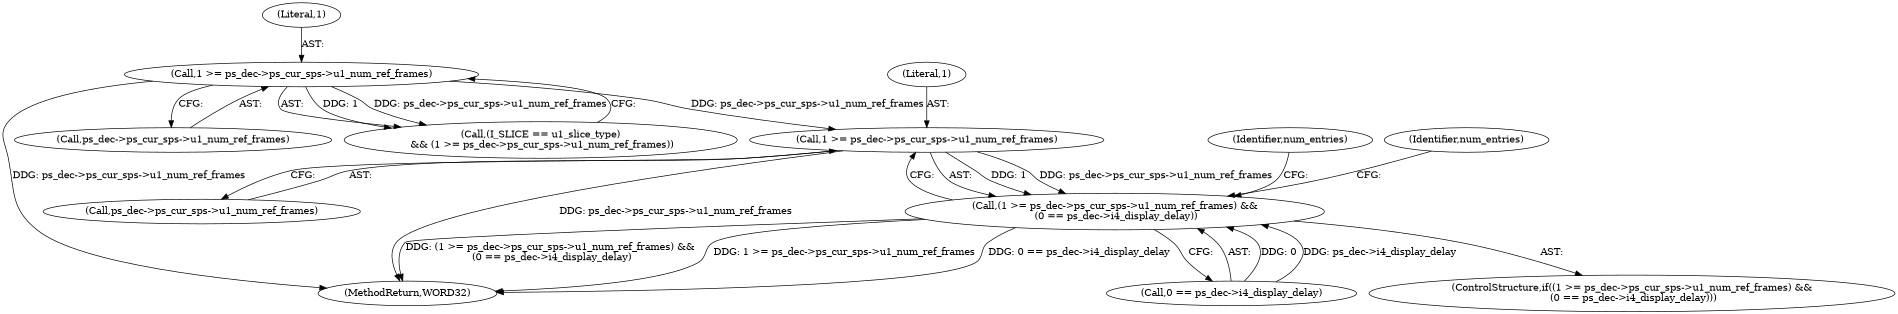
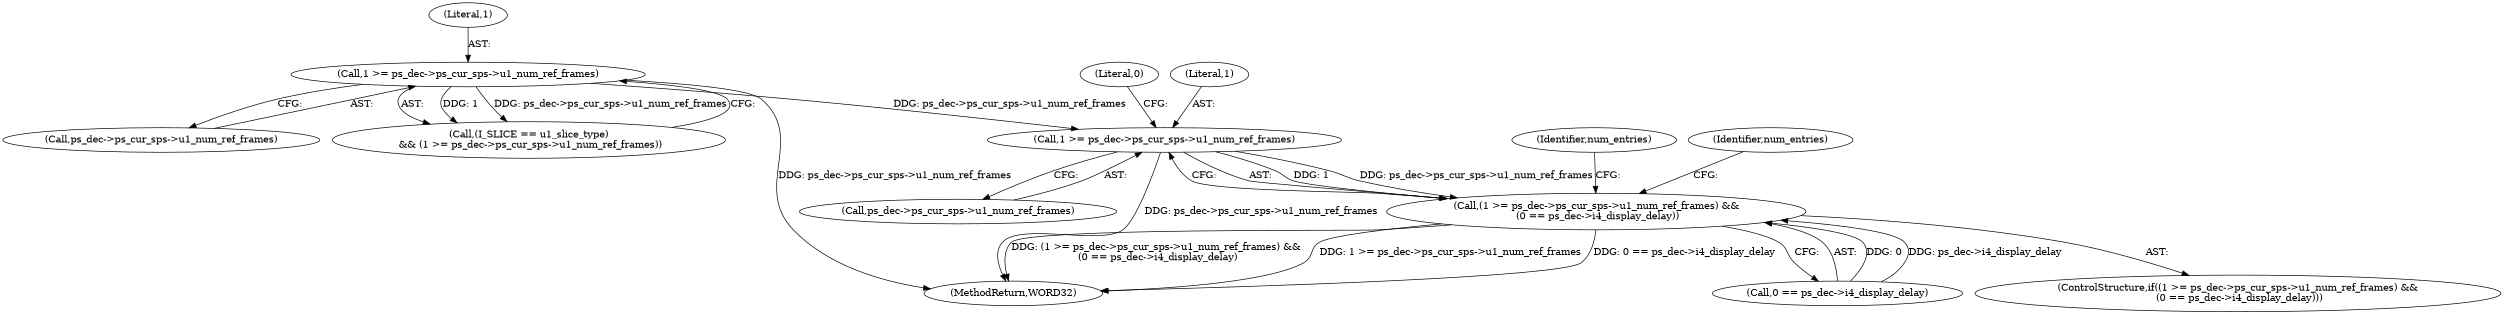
none -> (1119, 74)
